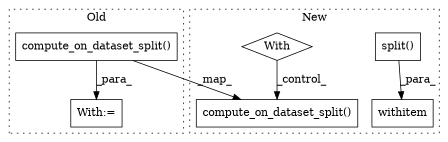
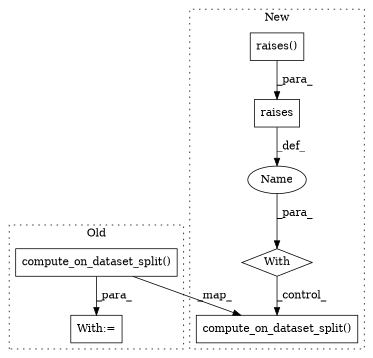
(398, 47) -> (277, 47)
(403, 113) -> (277, 113)
none -> (277, 180)
